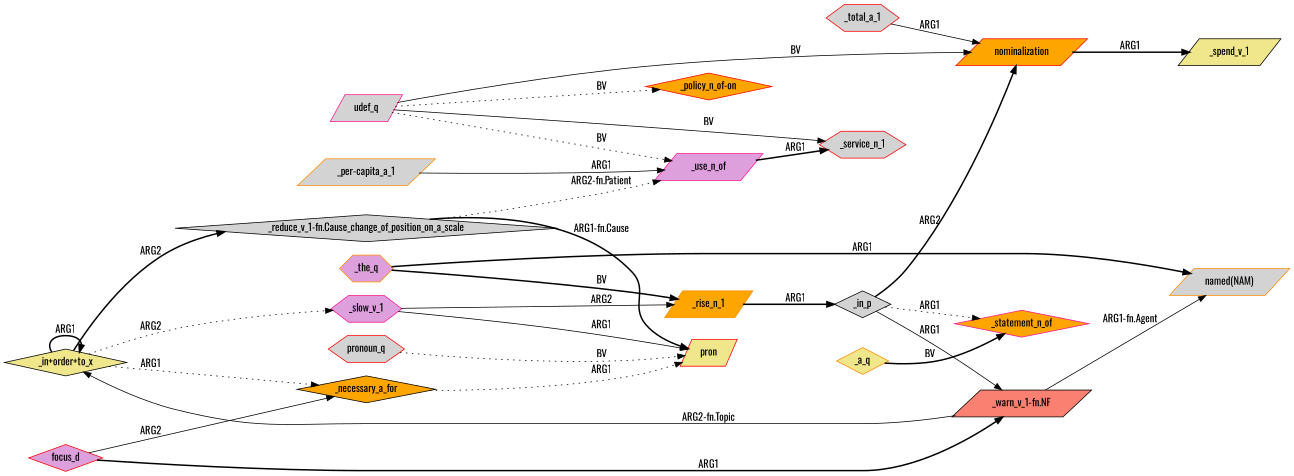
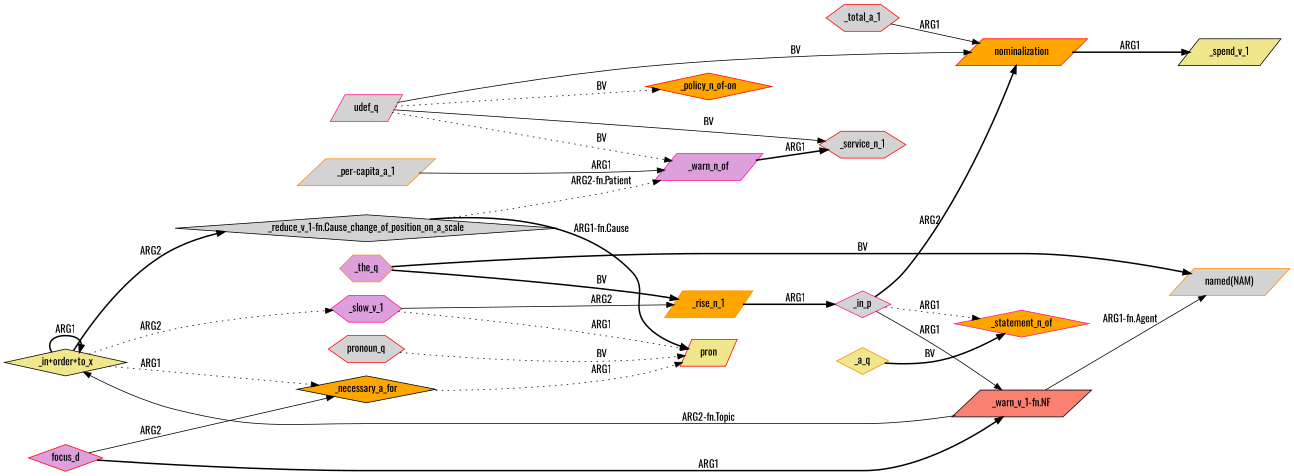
(709, 167) -> (709, 167)
(863, 248) -> (863, 248)
(863, 304) -> (863, 304)
(540, 327) -> (540, 327)
